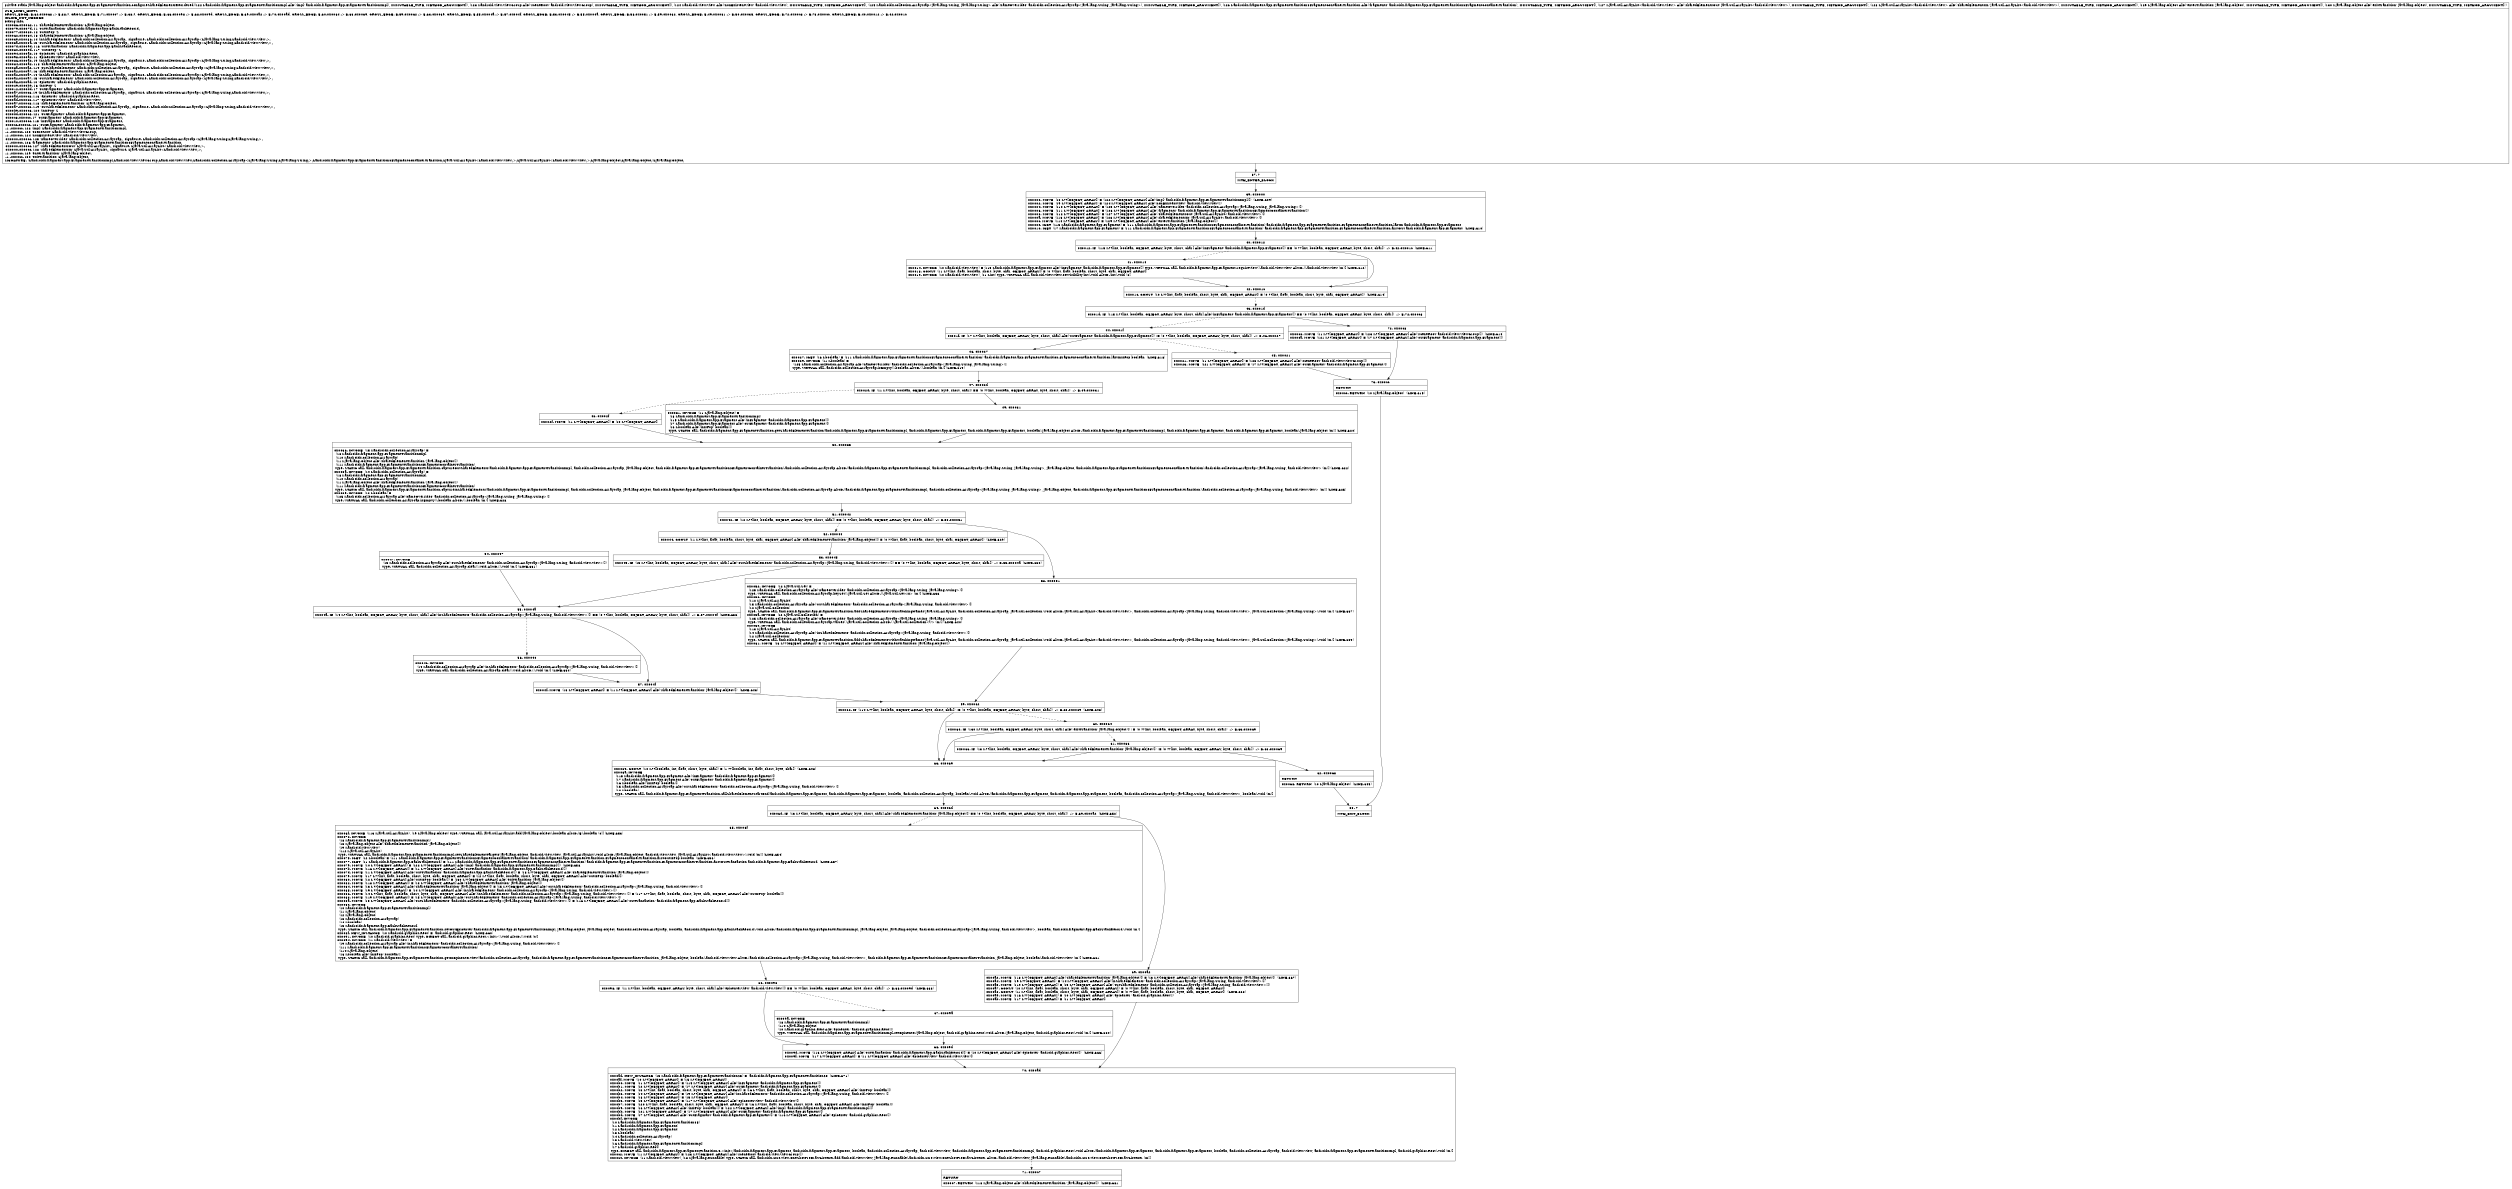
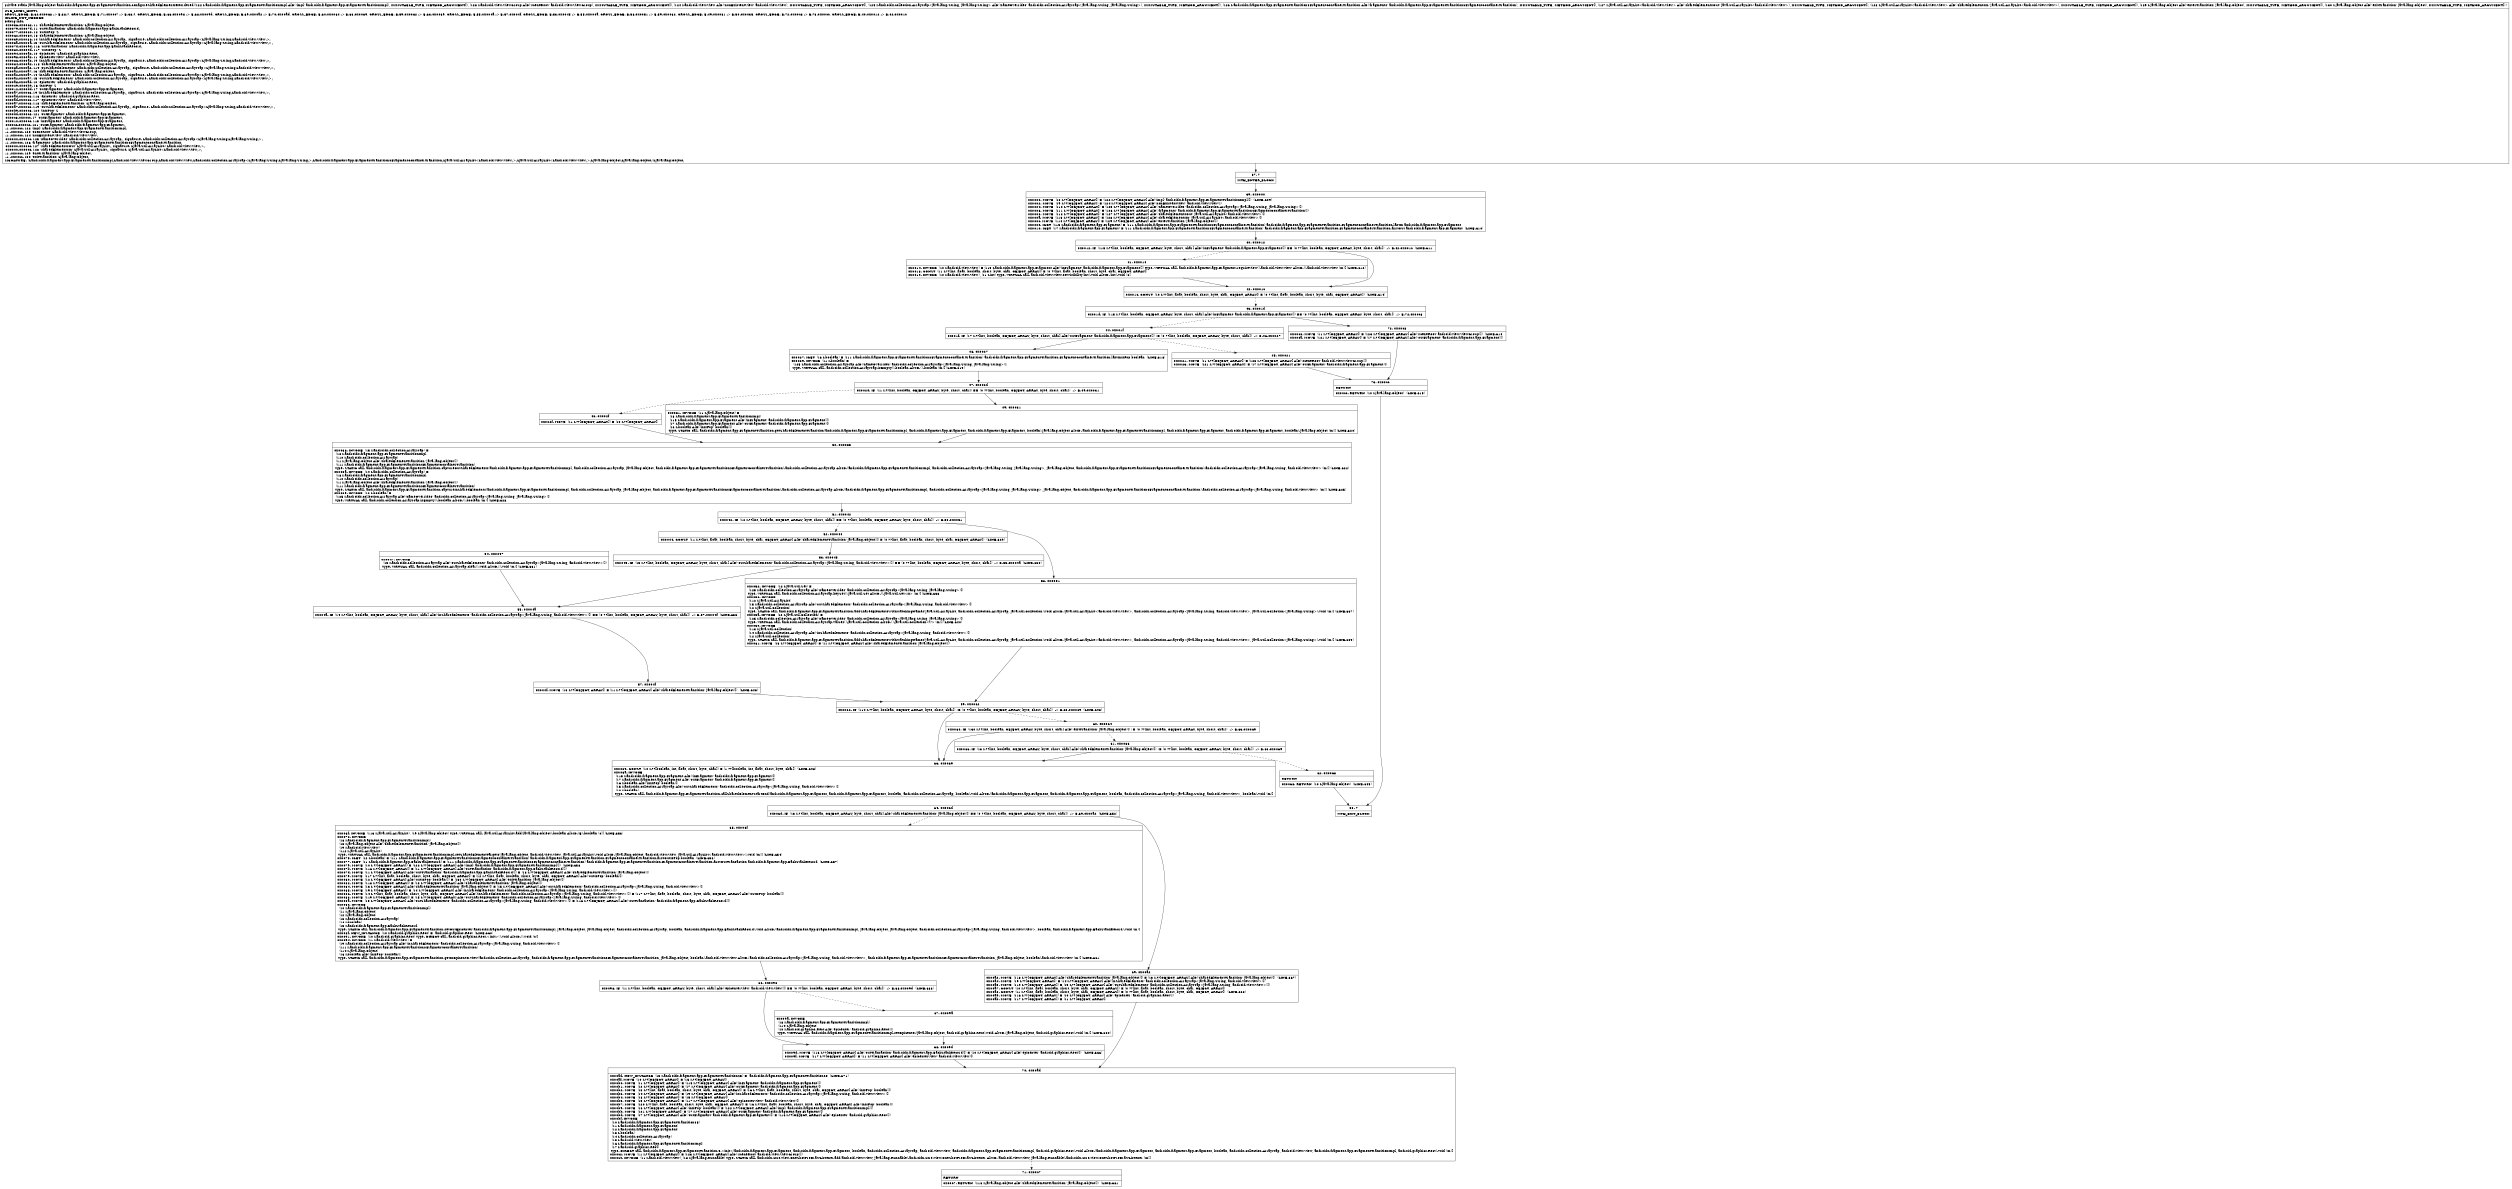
(769, 629) -> (770, 629)
(527, 664) -> none
(1265, 758) -> (1265, 758)
(944, 800) -> none
